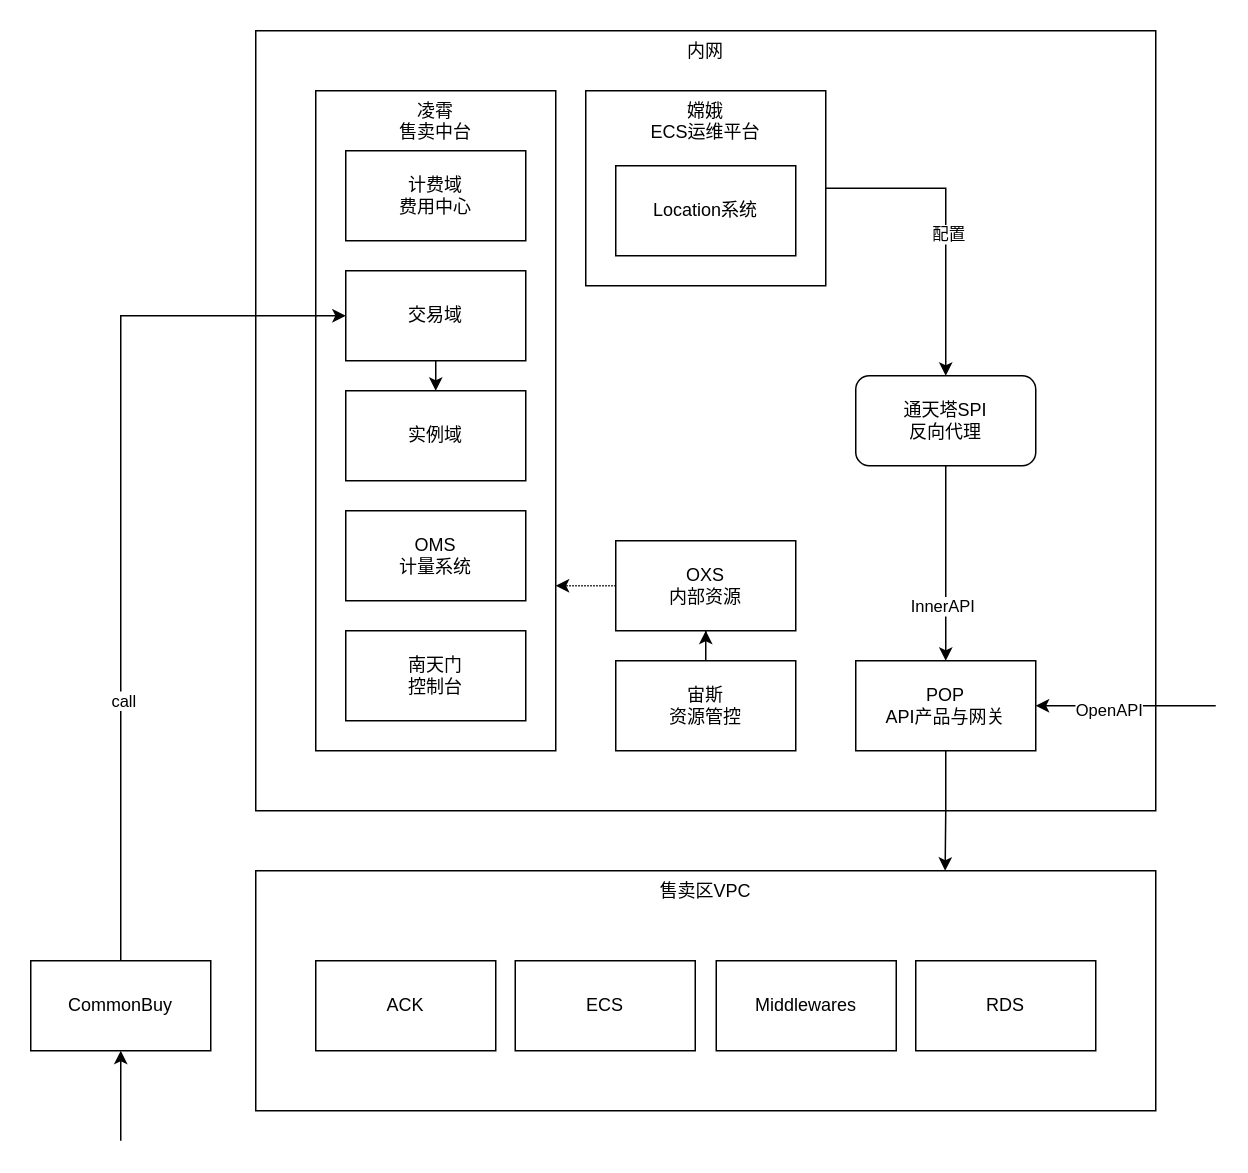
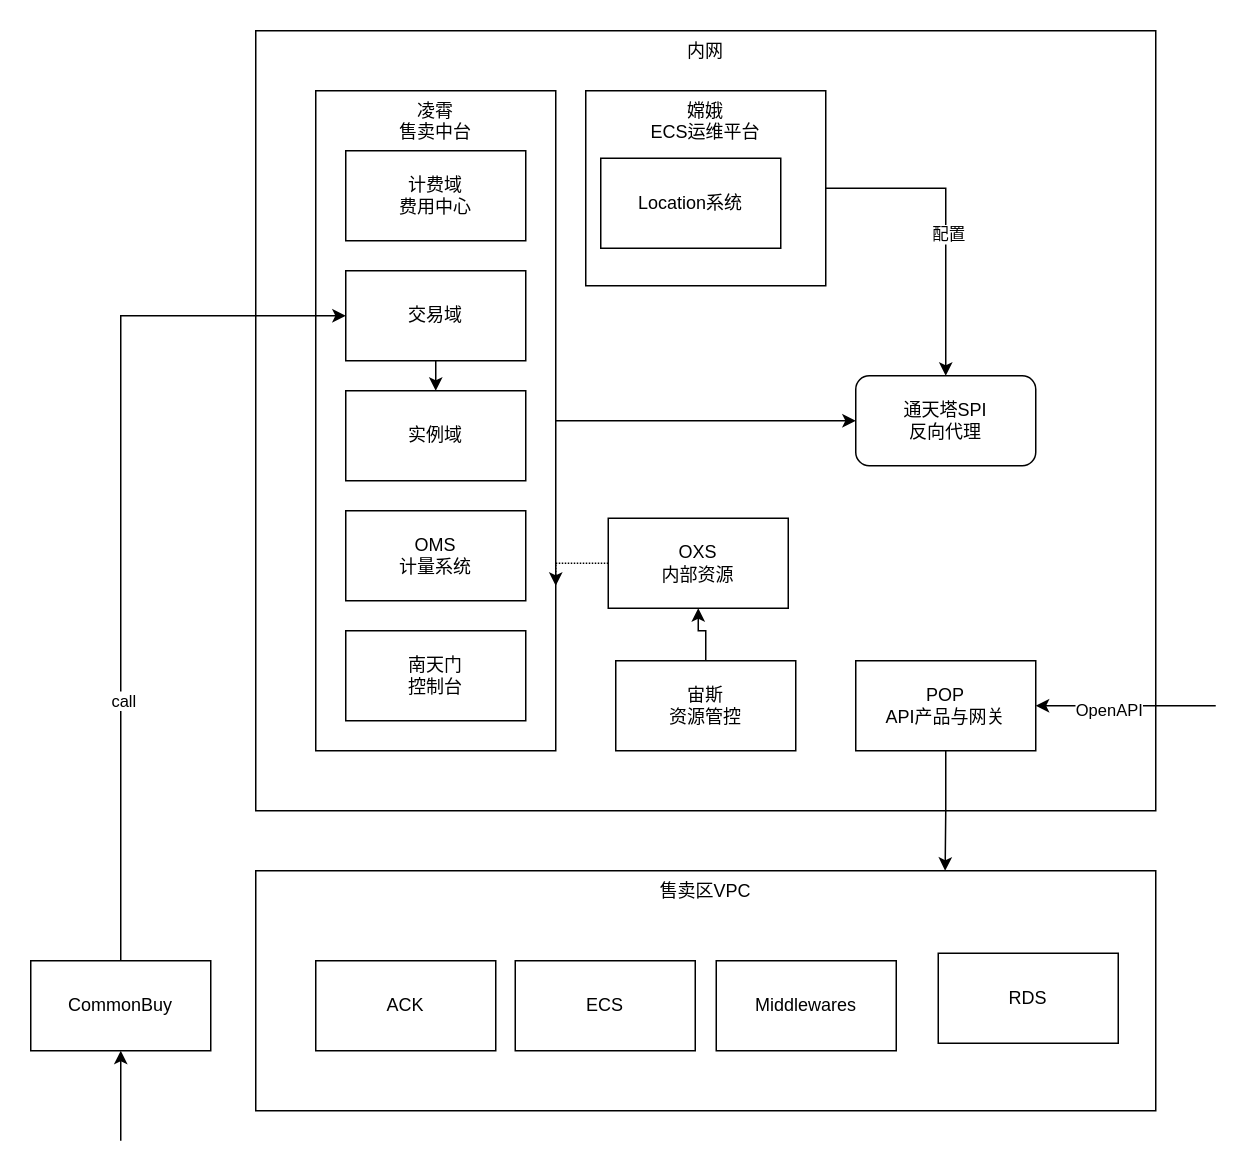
(706, 211) -> (691, 203)
none -> (701, 421)
(946, 558) -> none
(706, 586) -> (698, 563)
(1006, 1006) -> (1028, 998)
